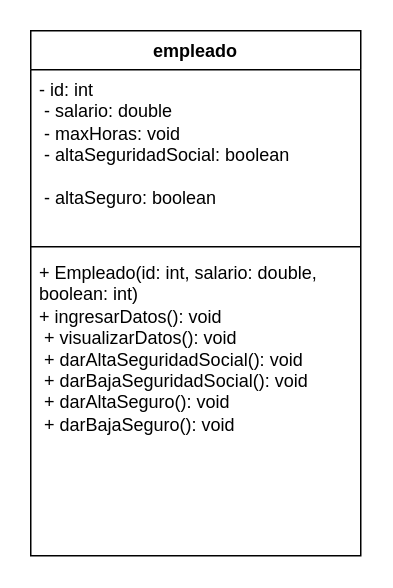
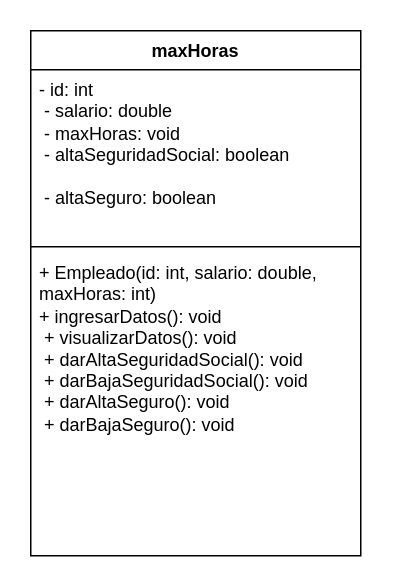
(196, 52) -> (196, 52)
(197, 350) -> (197, 350)
